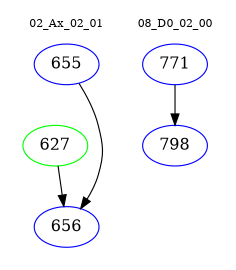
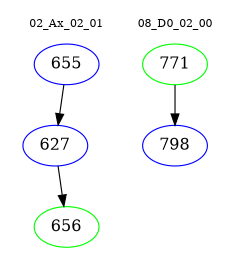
(175, 64) -> (175, 64)
(102, 140) -> (62, 99)
(55, 146) -> (55, 146)
(67, 227) -> (67, 227)
